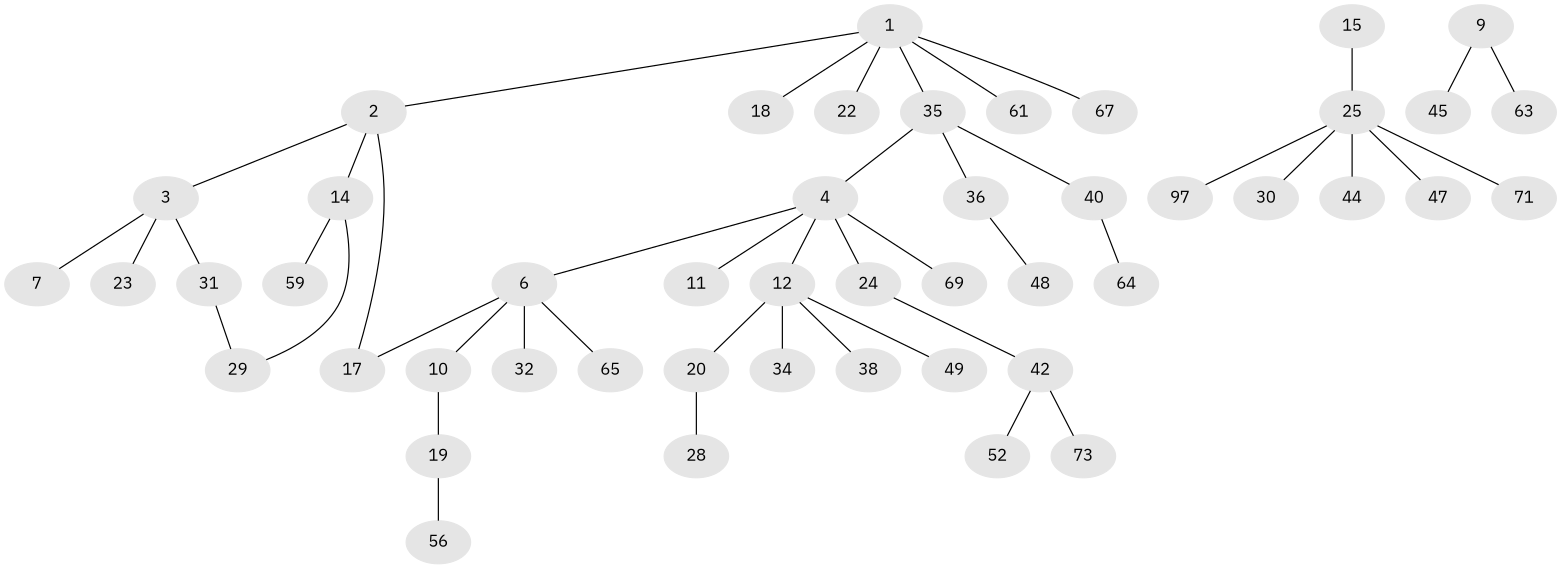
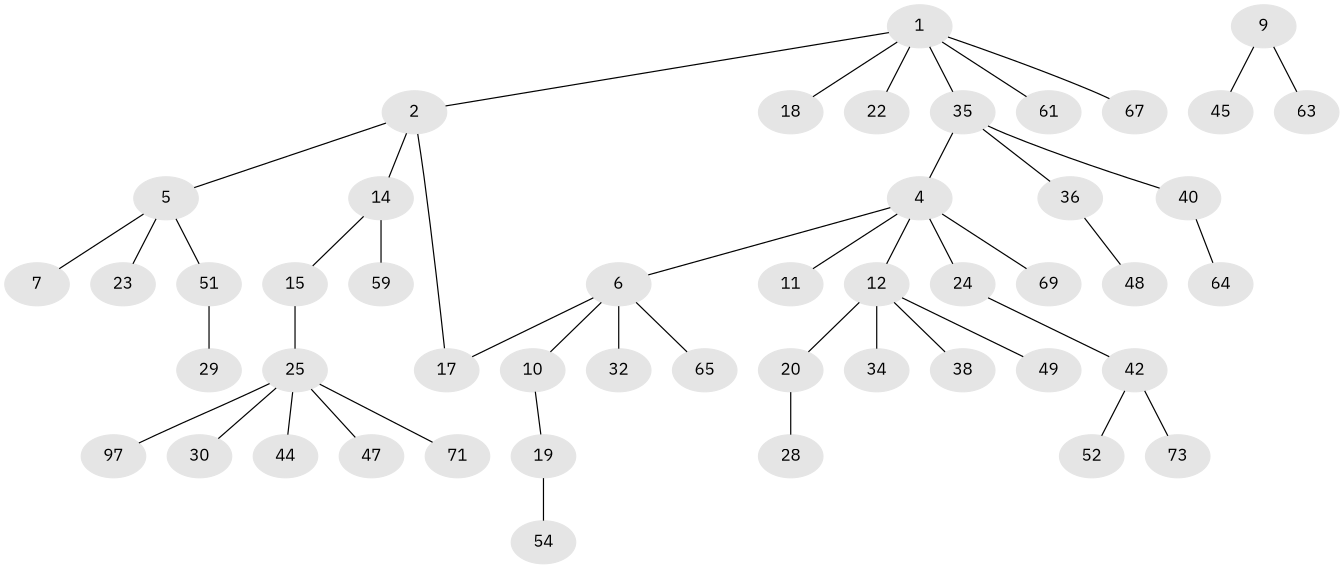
(166, 198) -> (166, 198)
(209, 284) -> (209, 284)
(337, 307) -> (338, 241)
(438, 542) -> (543, 542)
